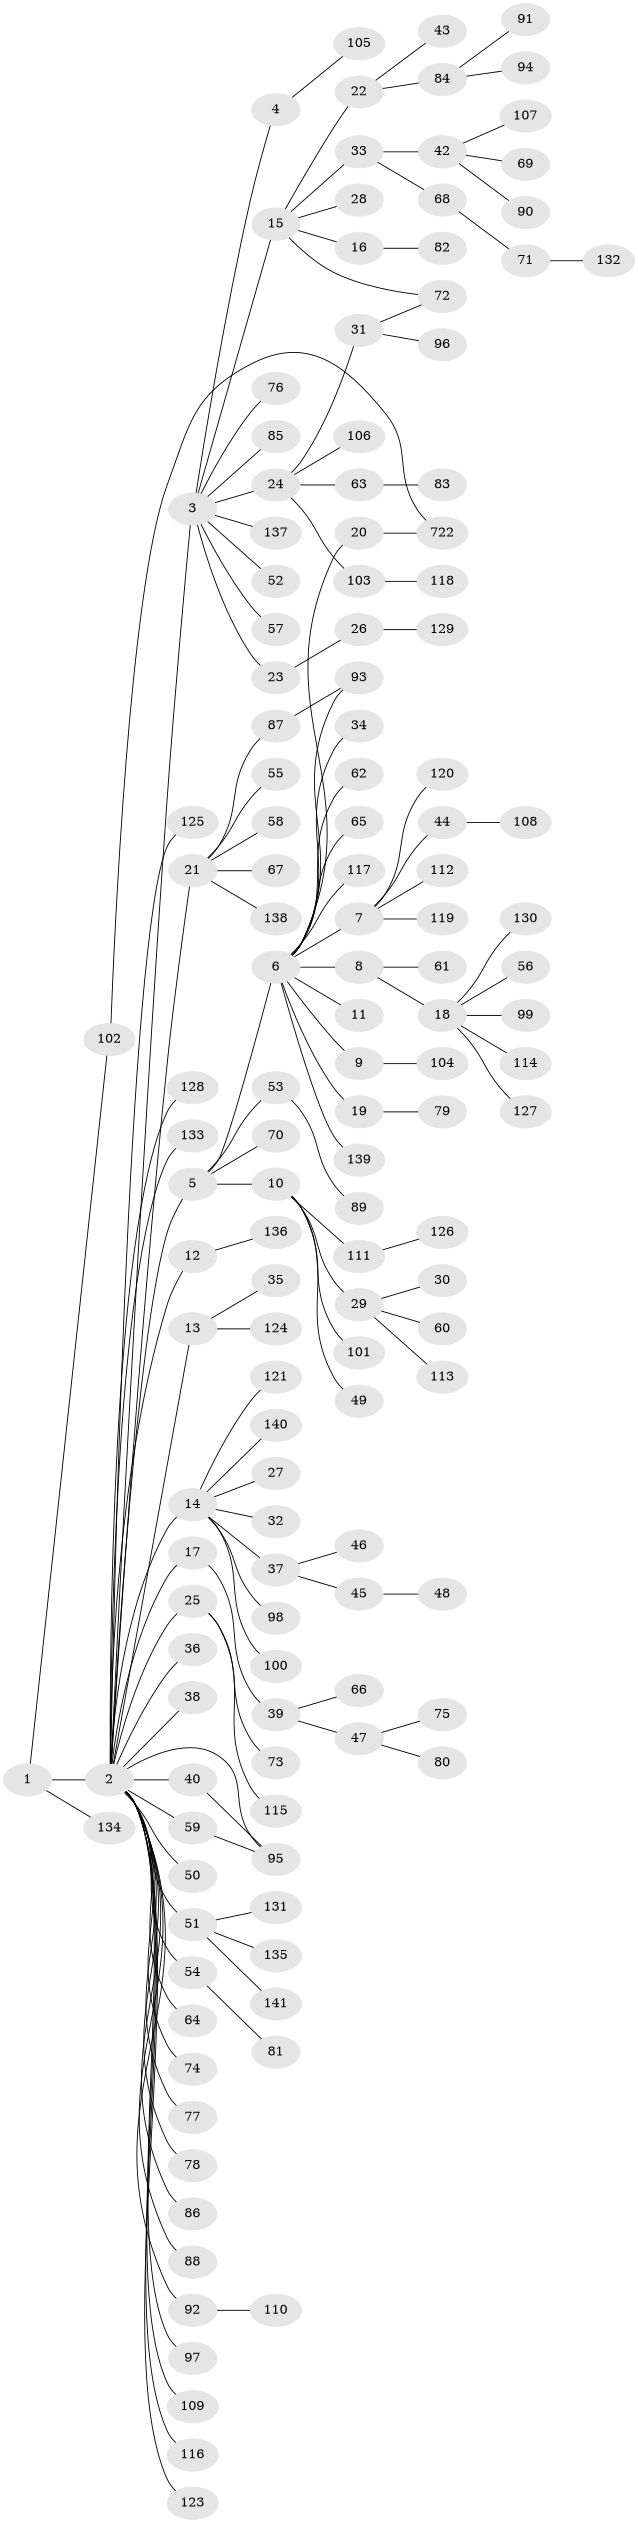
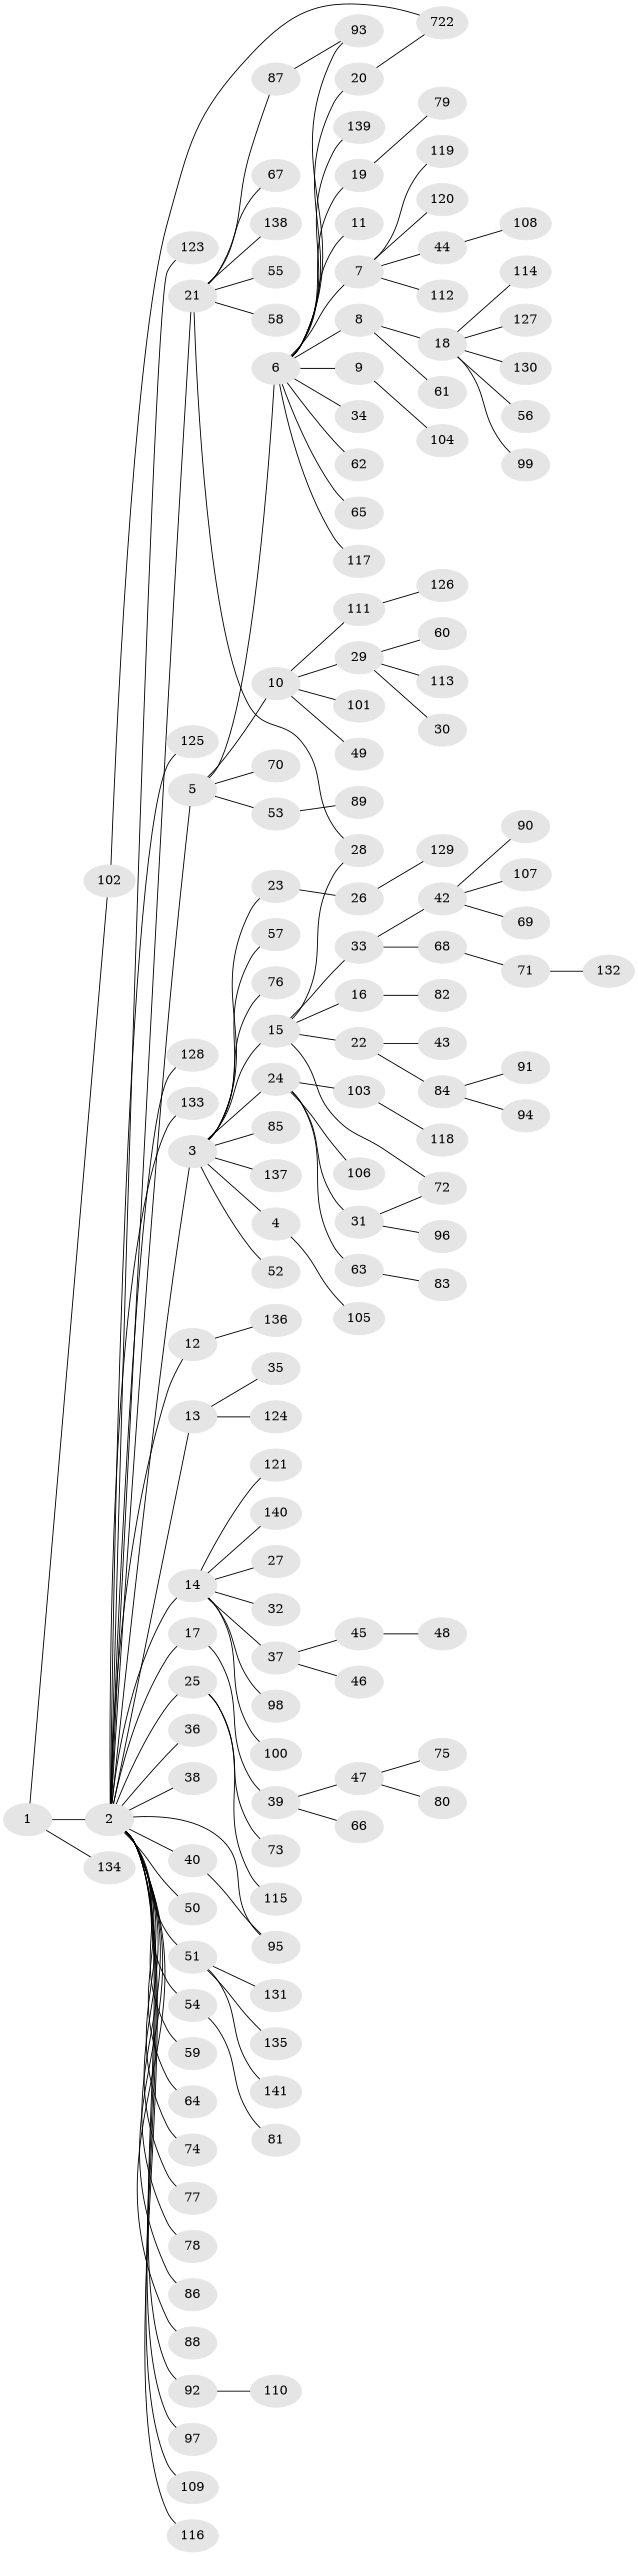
none -> (219, 597)
(234, 1844) -> none
